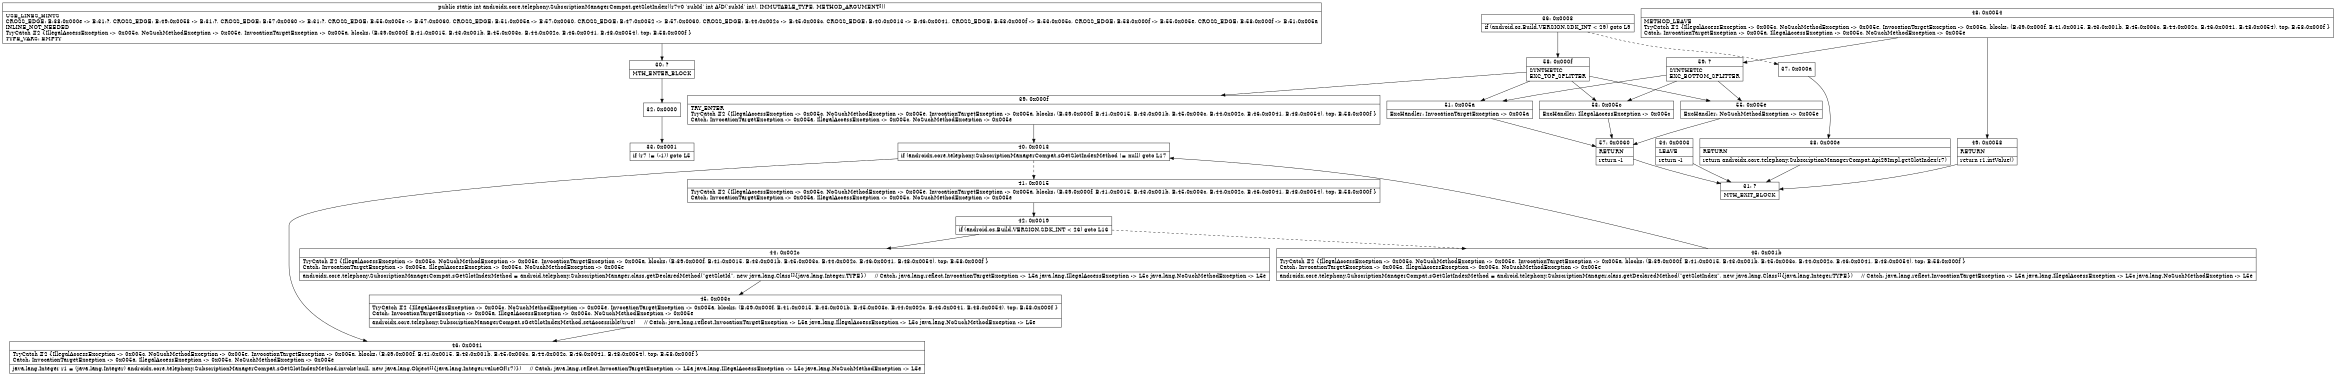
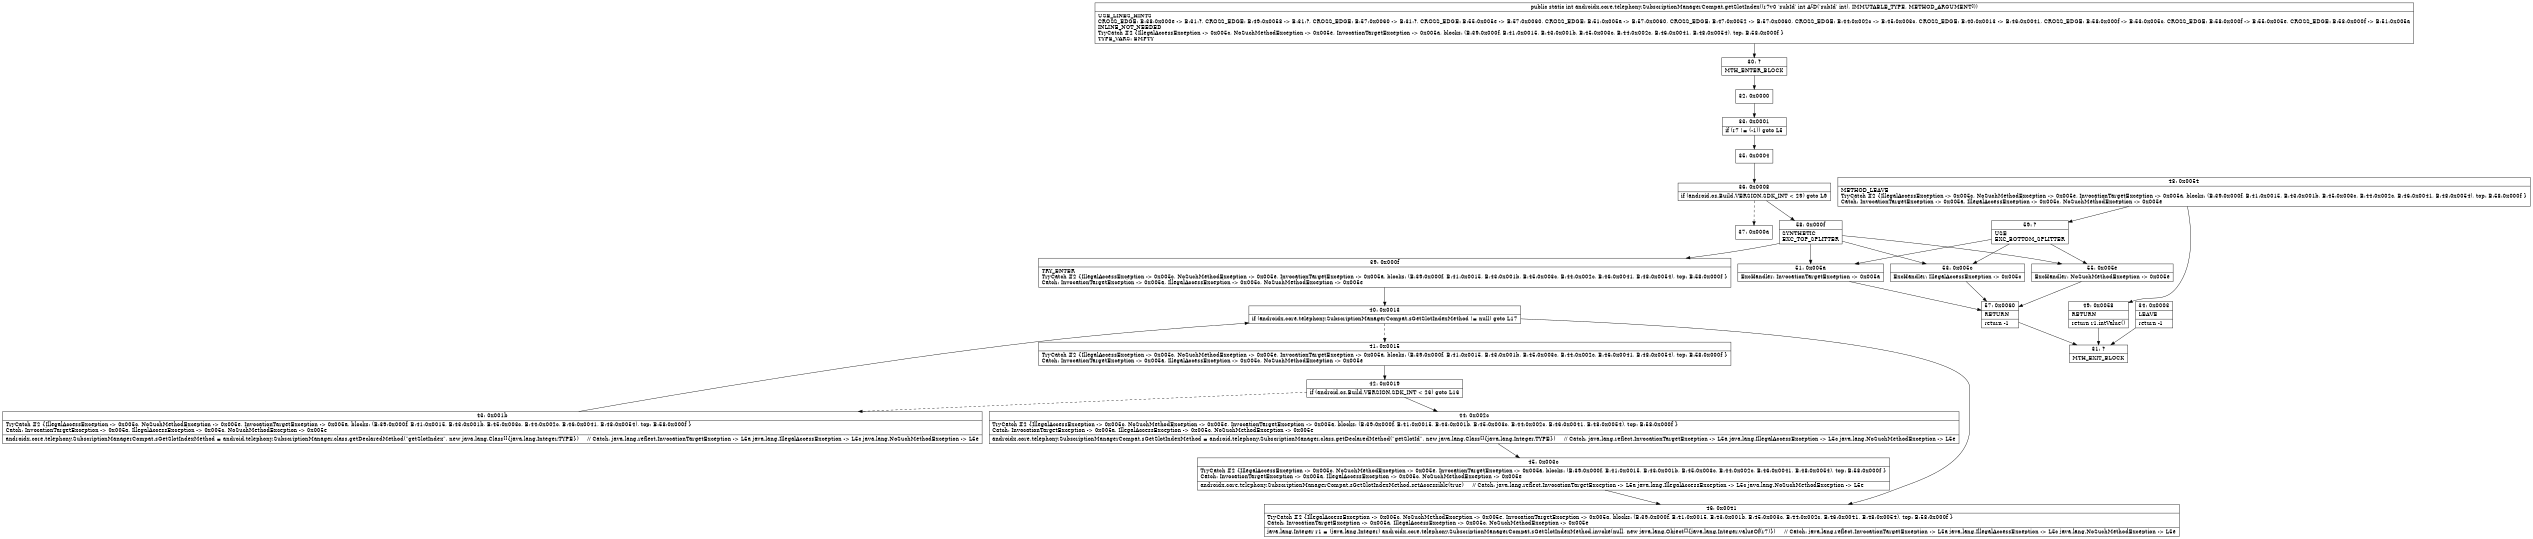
(1686, 71) -> (2001, 234)
(1825, 152) -> none
none -> (1754, 156)
